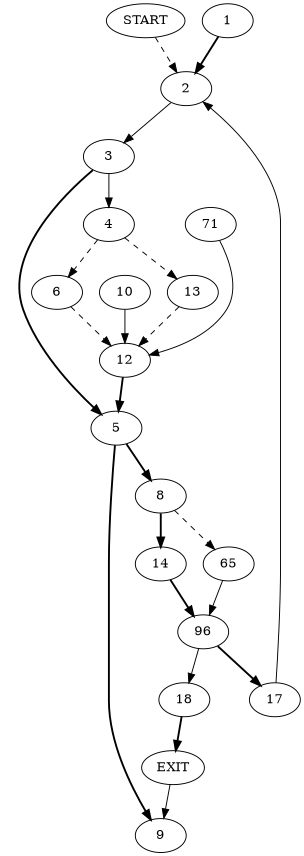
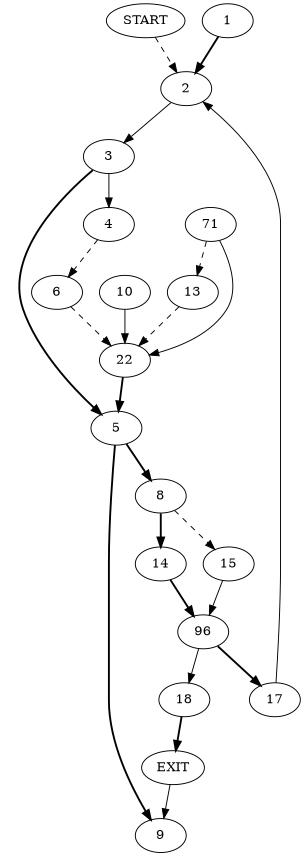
(147, 255) -> (203, 254)
(125, 360) -> (125, 360)
(229, 564) -> (229, 564)
